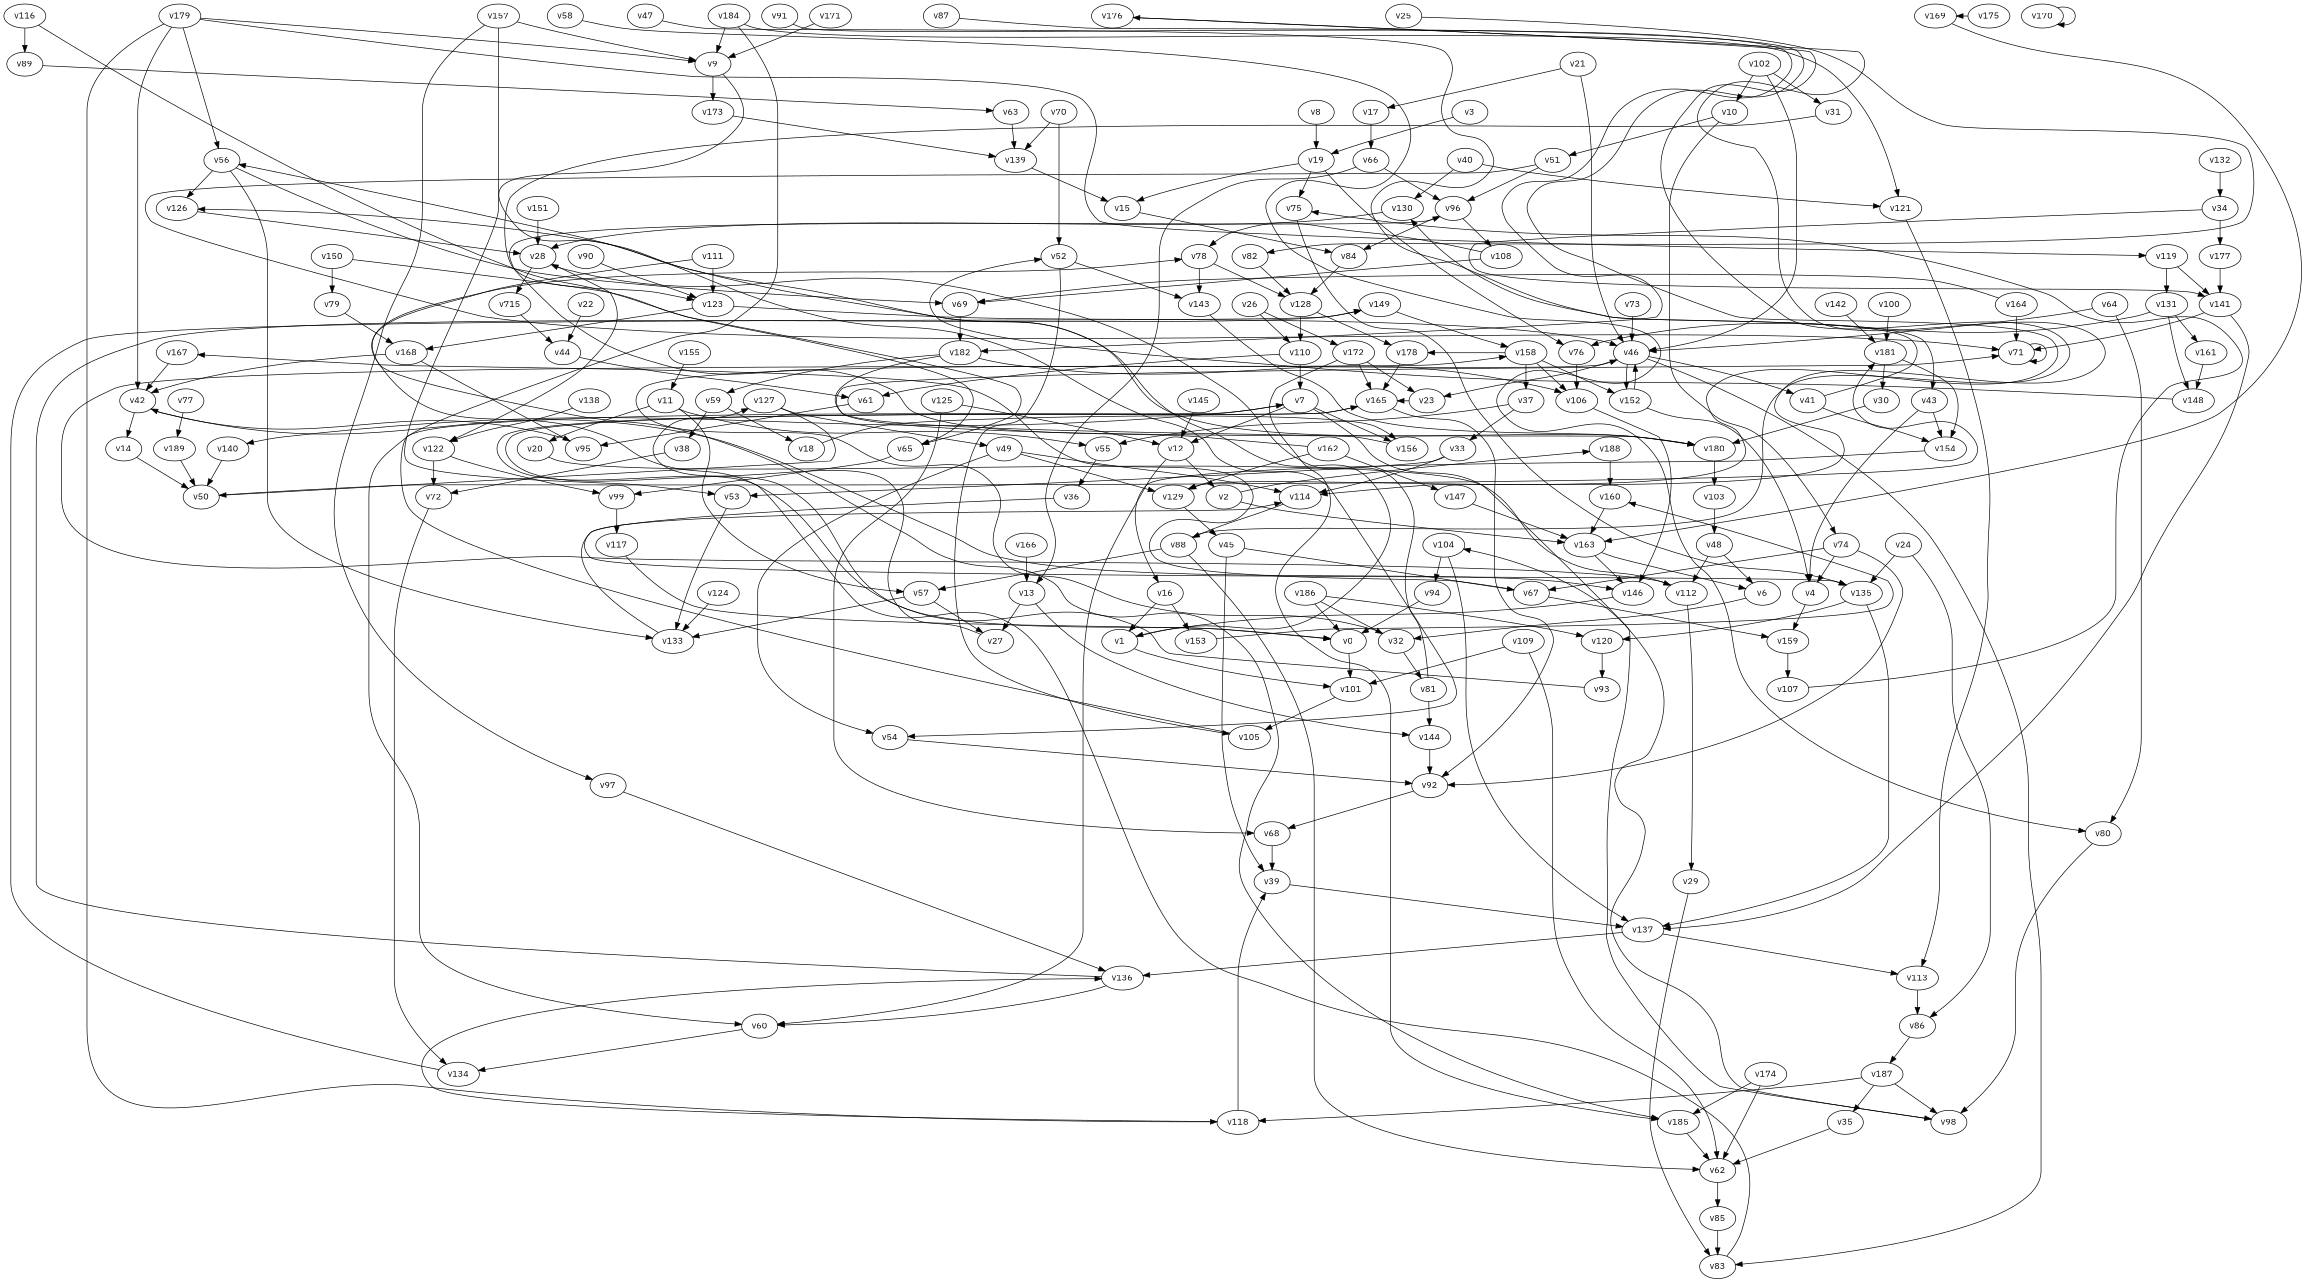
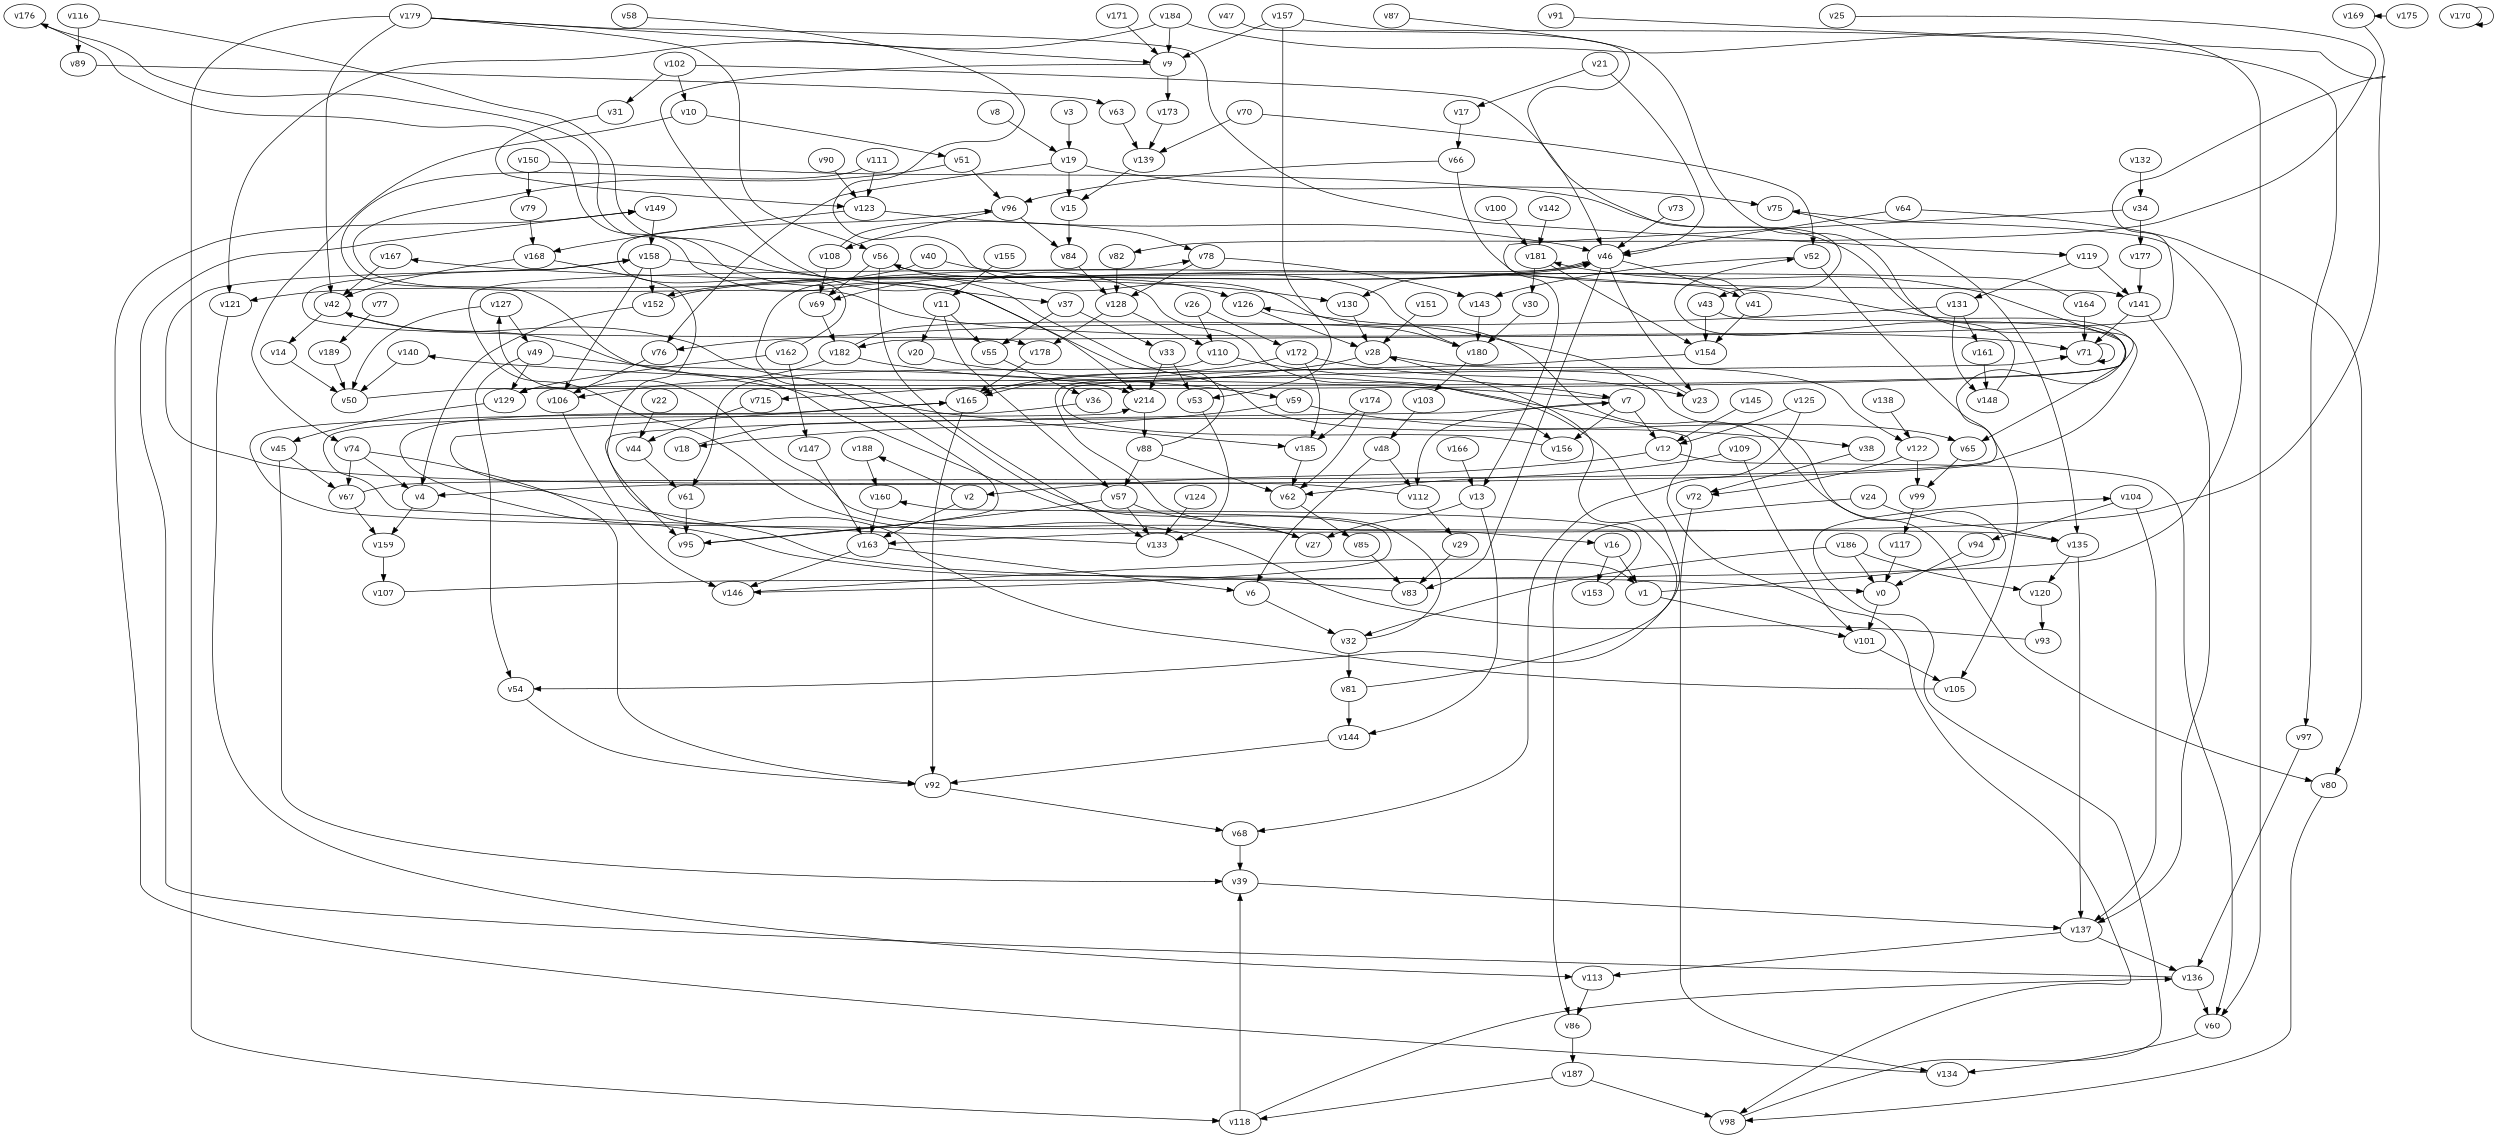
(1300, 497) -> (1145, 401)
none -> (995, 515)
(1845, 1122) -> none
